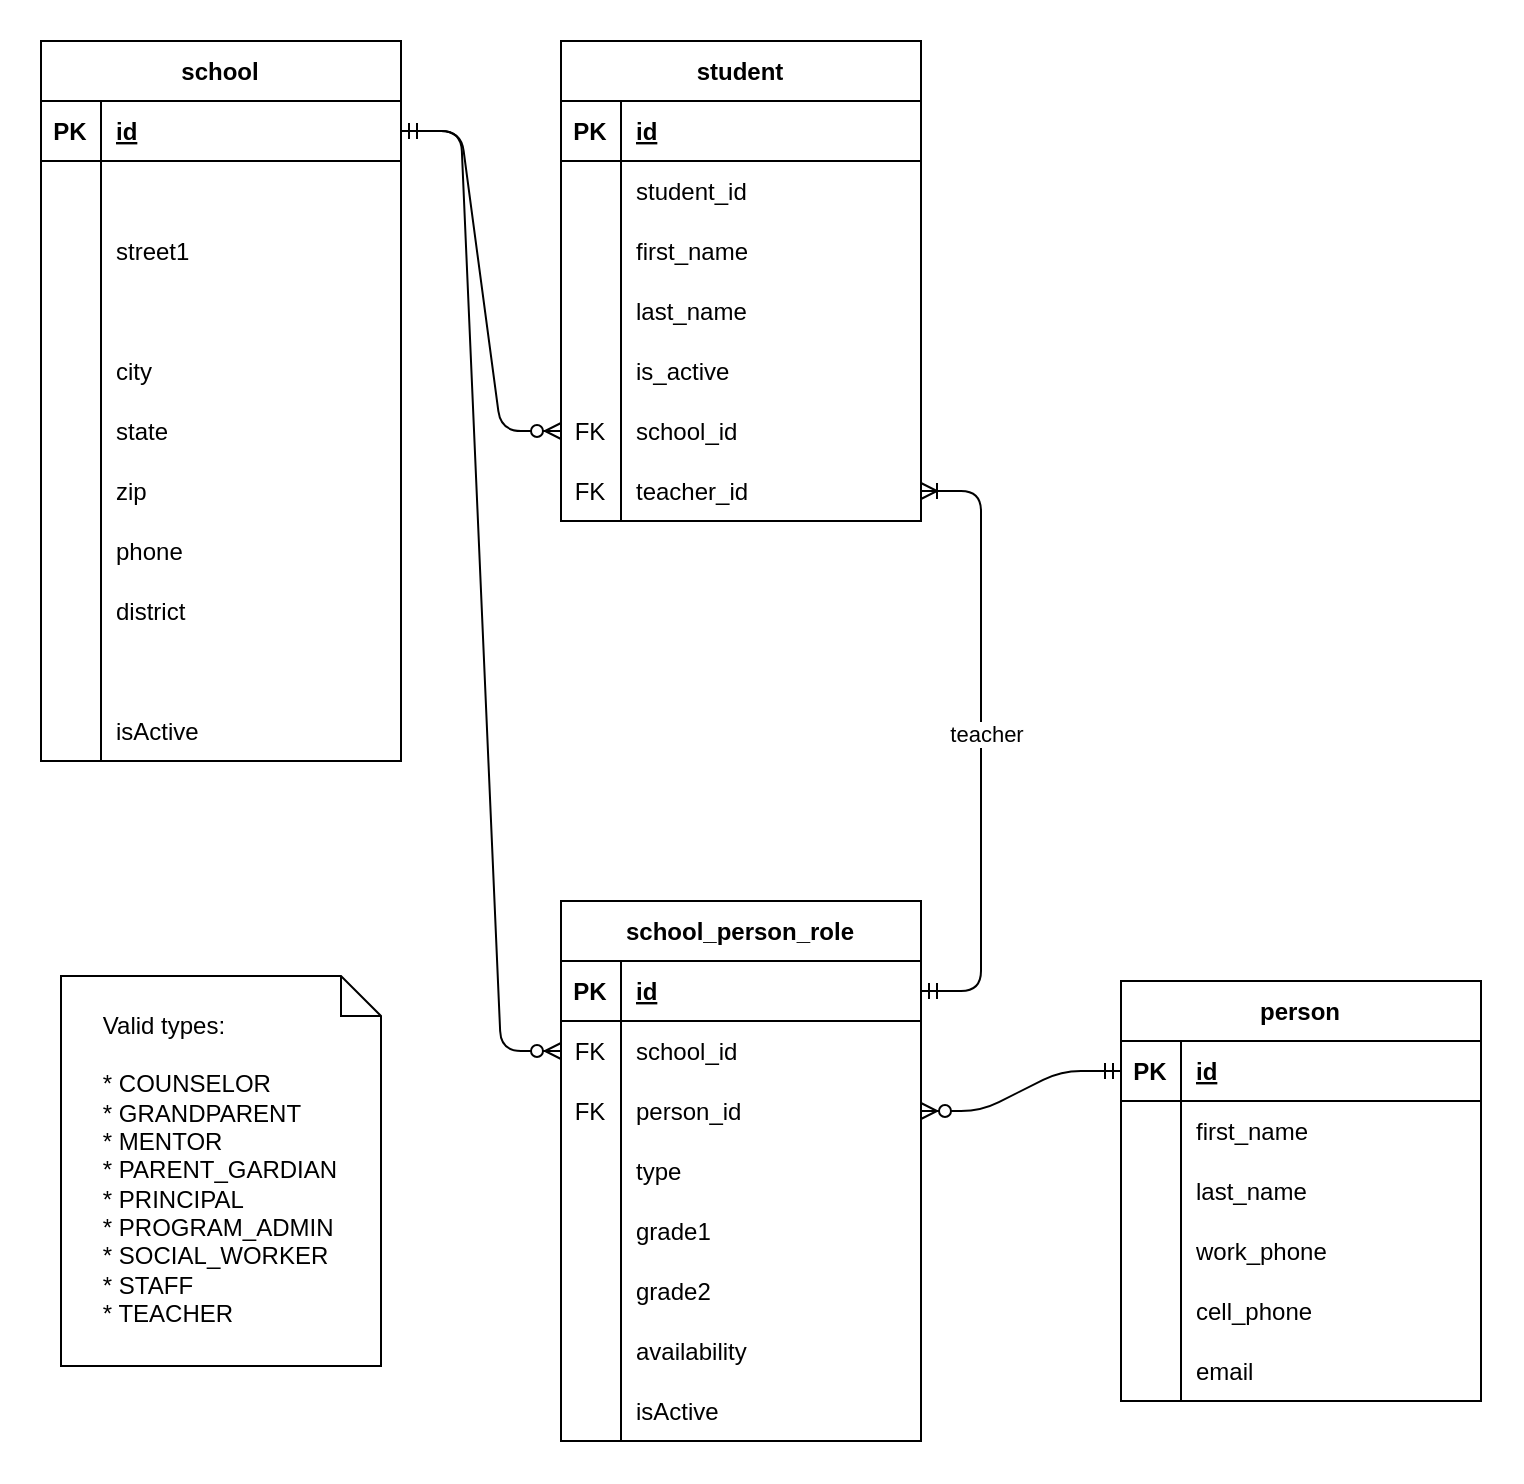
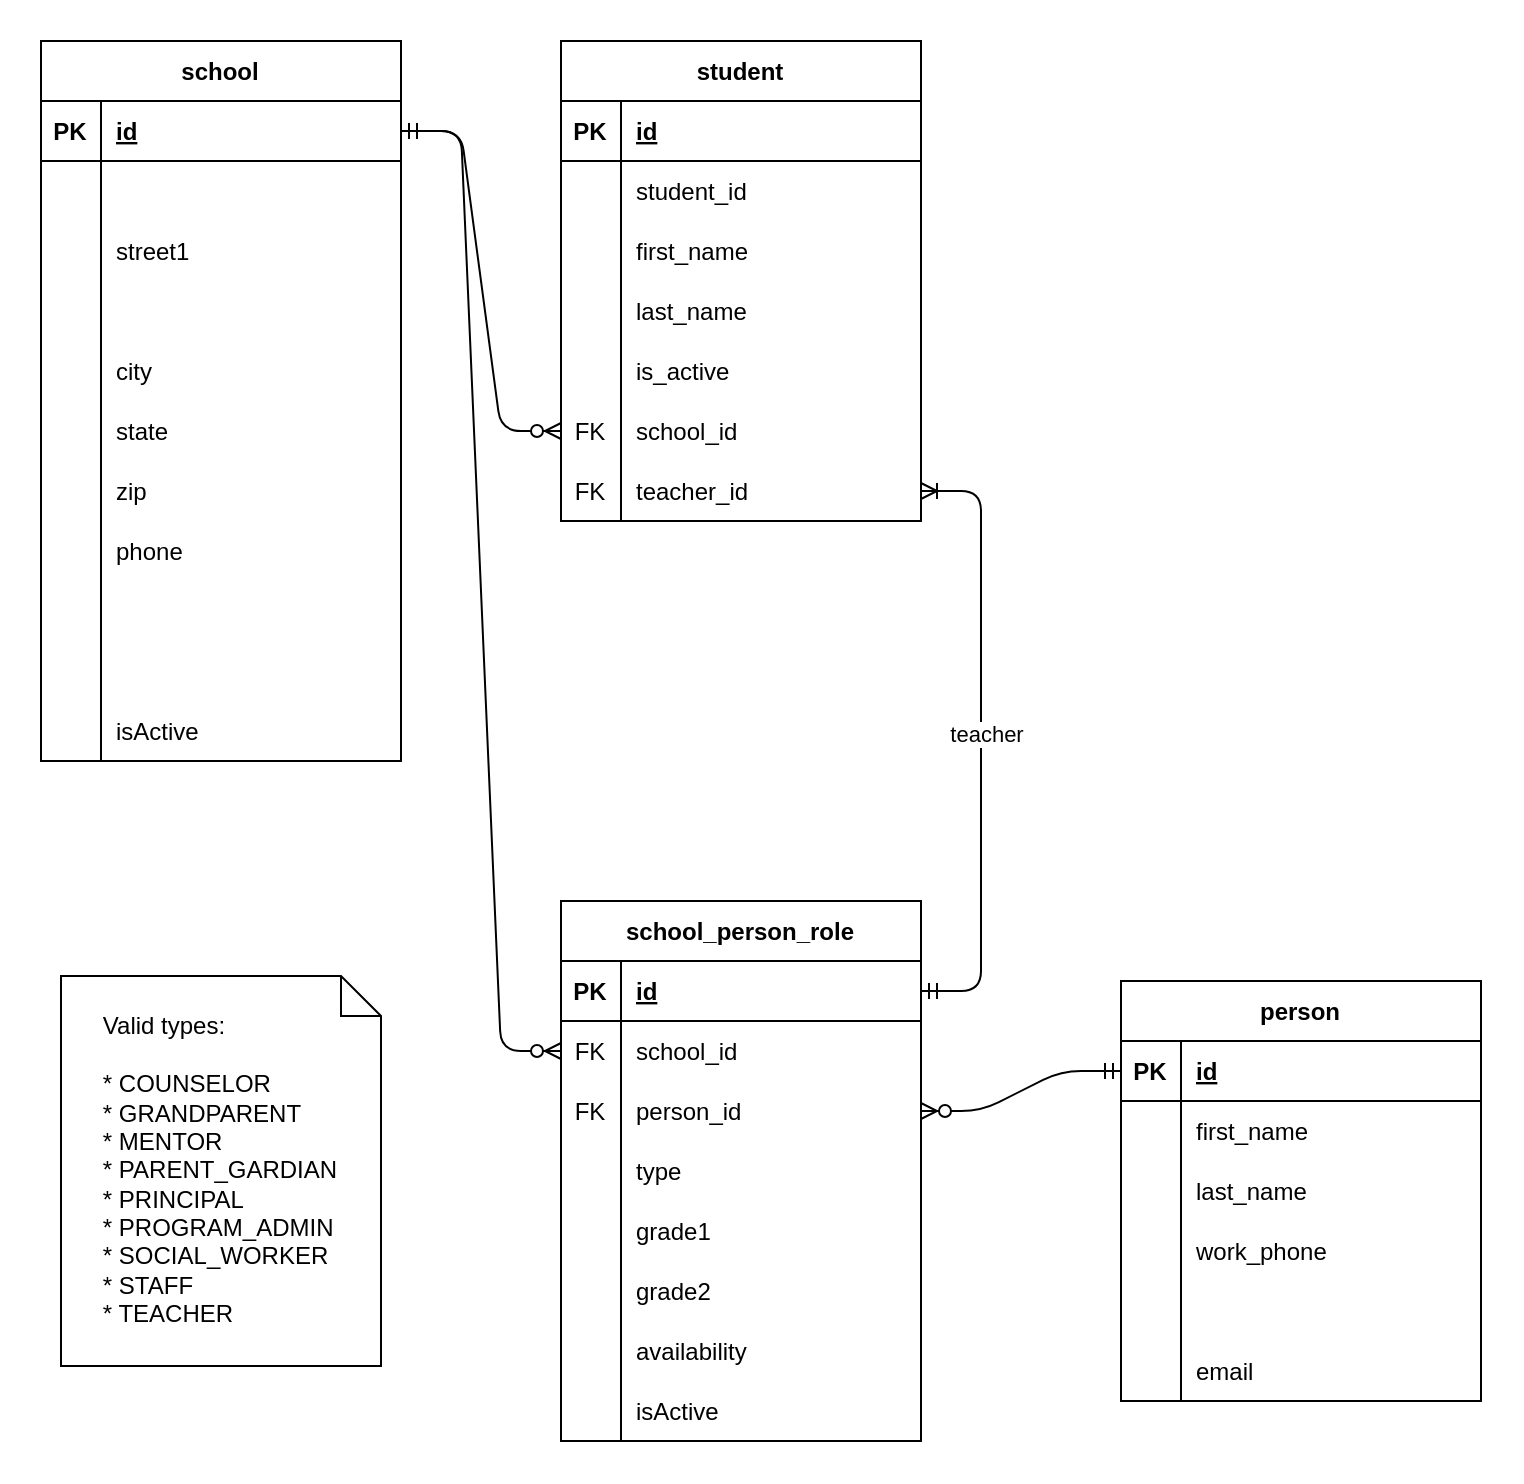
(251, 611) -> none
(1331, 1311) -> none
